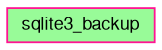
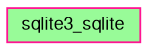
(81, 25) -> (74, 25)
